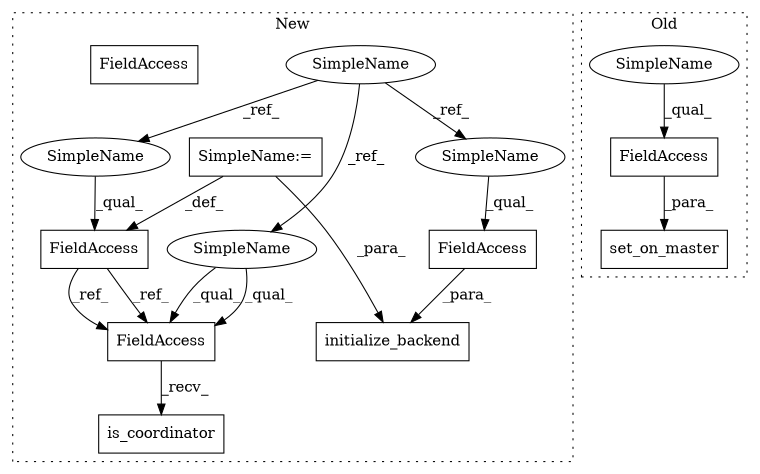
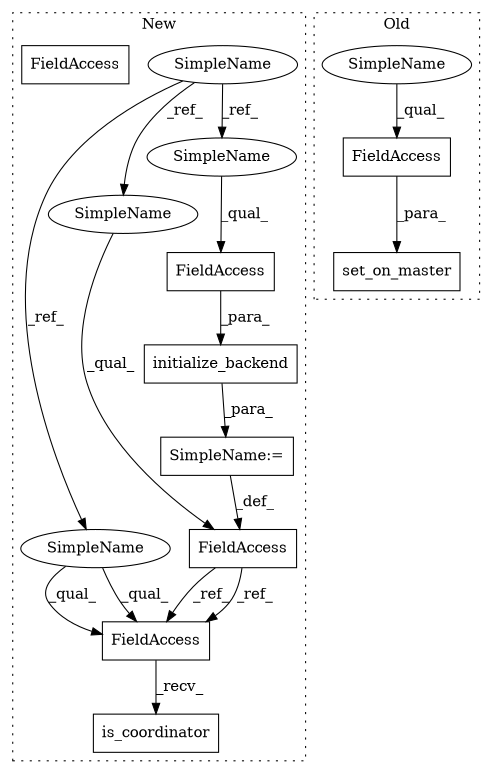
(333, 240) -> (224, 405)
